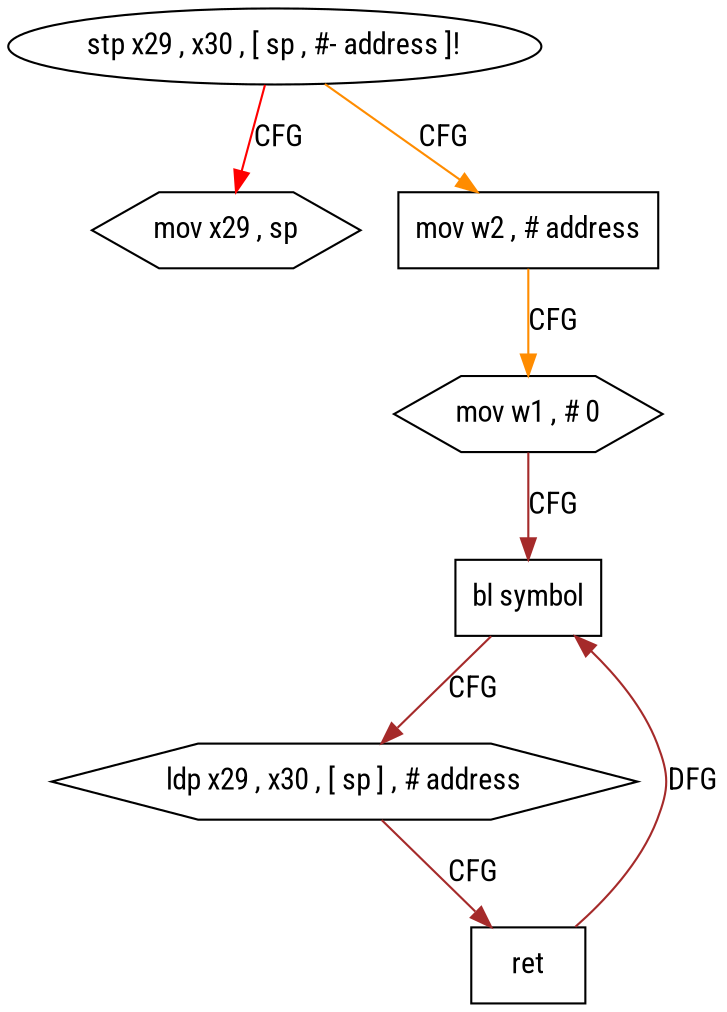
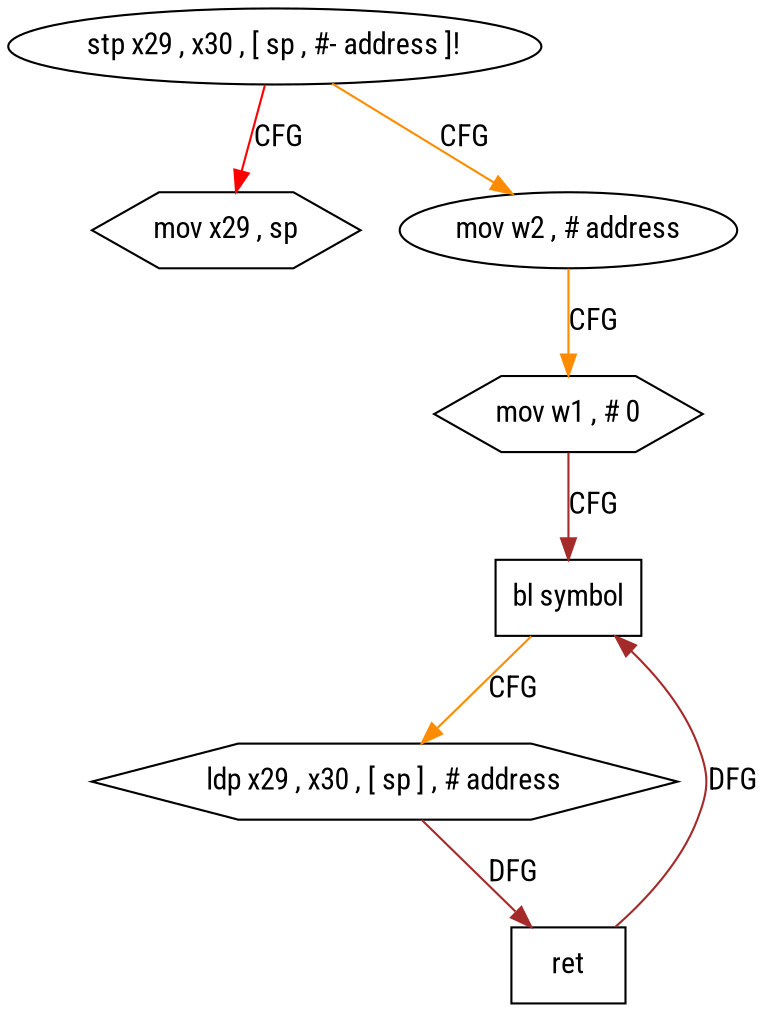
(528, 230) -> (568, 230)
(444, 682) -> (484, 682)
(473, 874) -> (514, 874)
